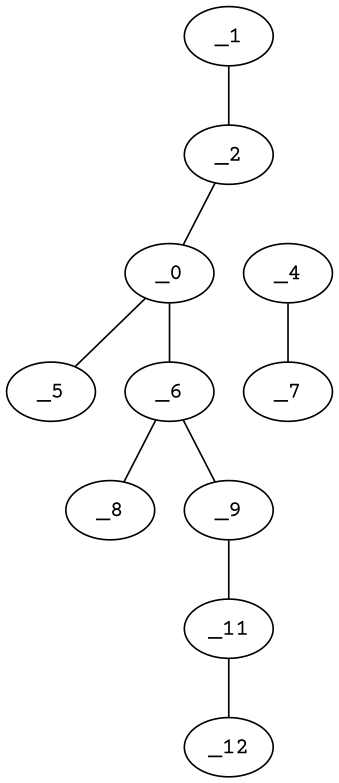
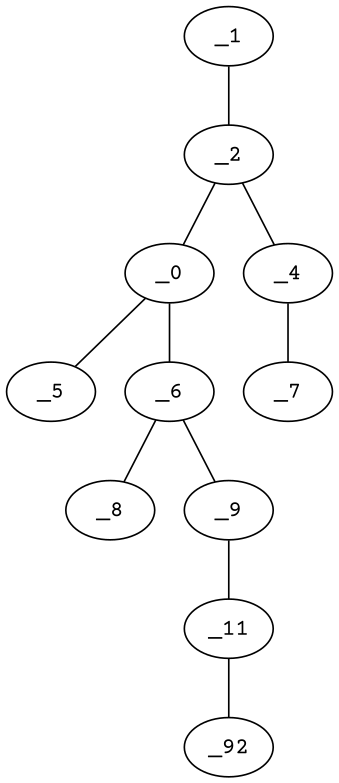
none -> (258, 214)
(229, 747) -> (229, 747)
